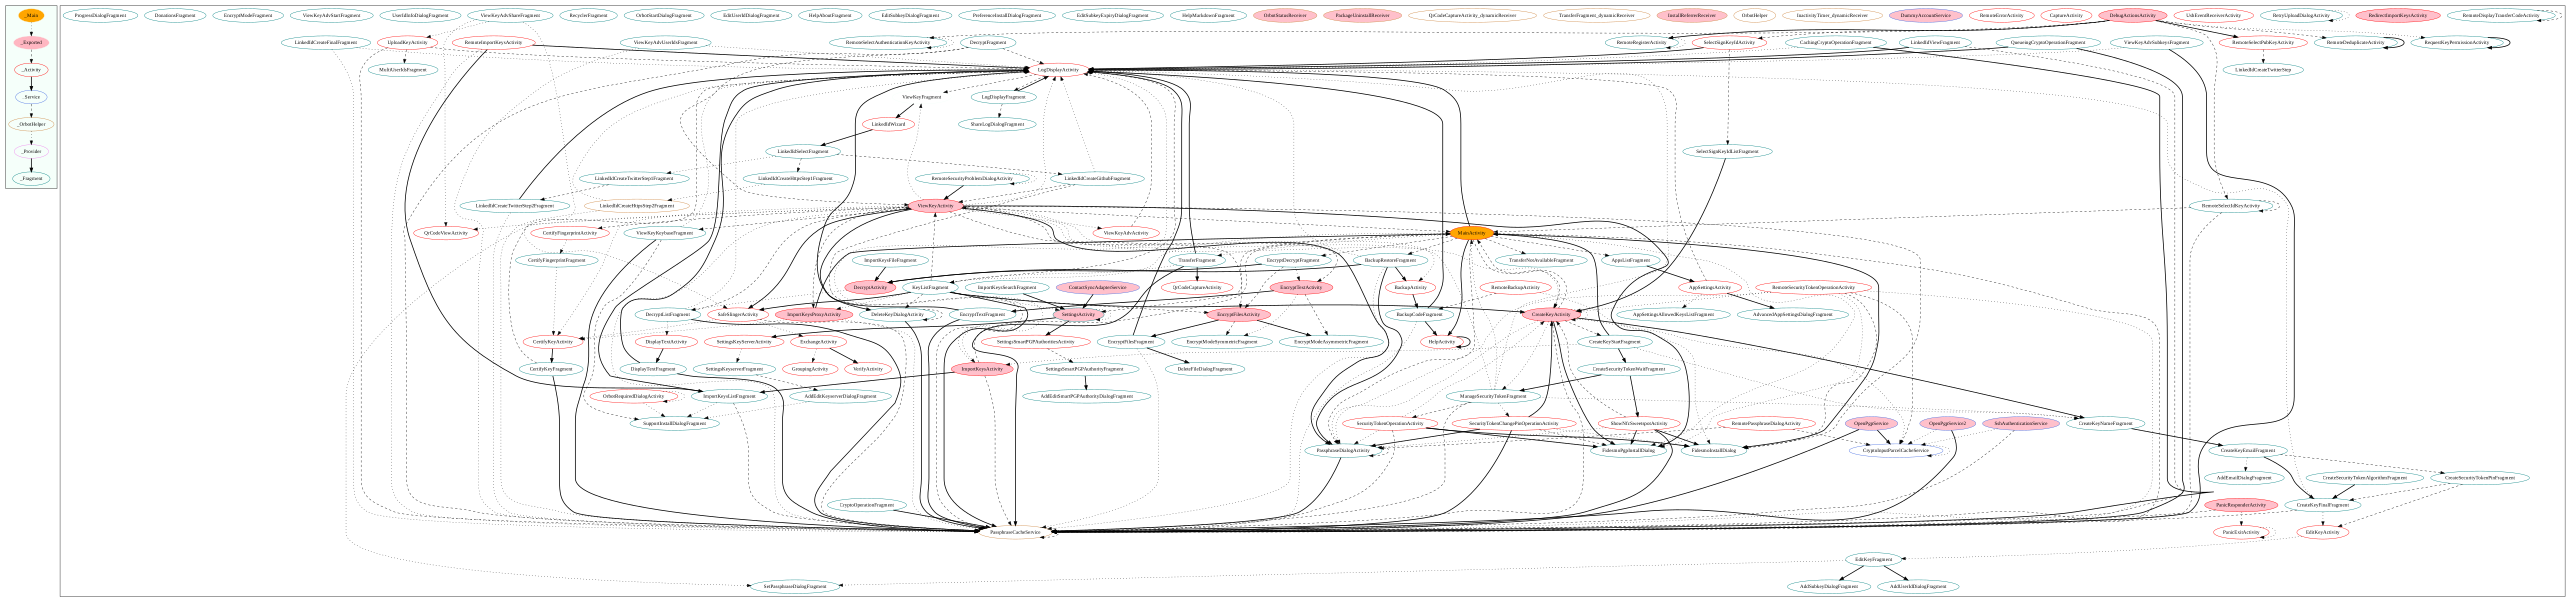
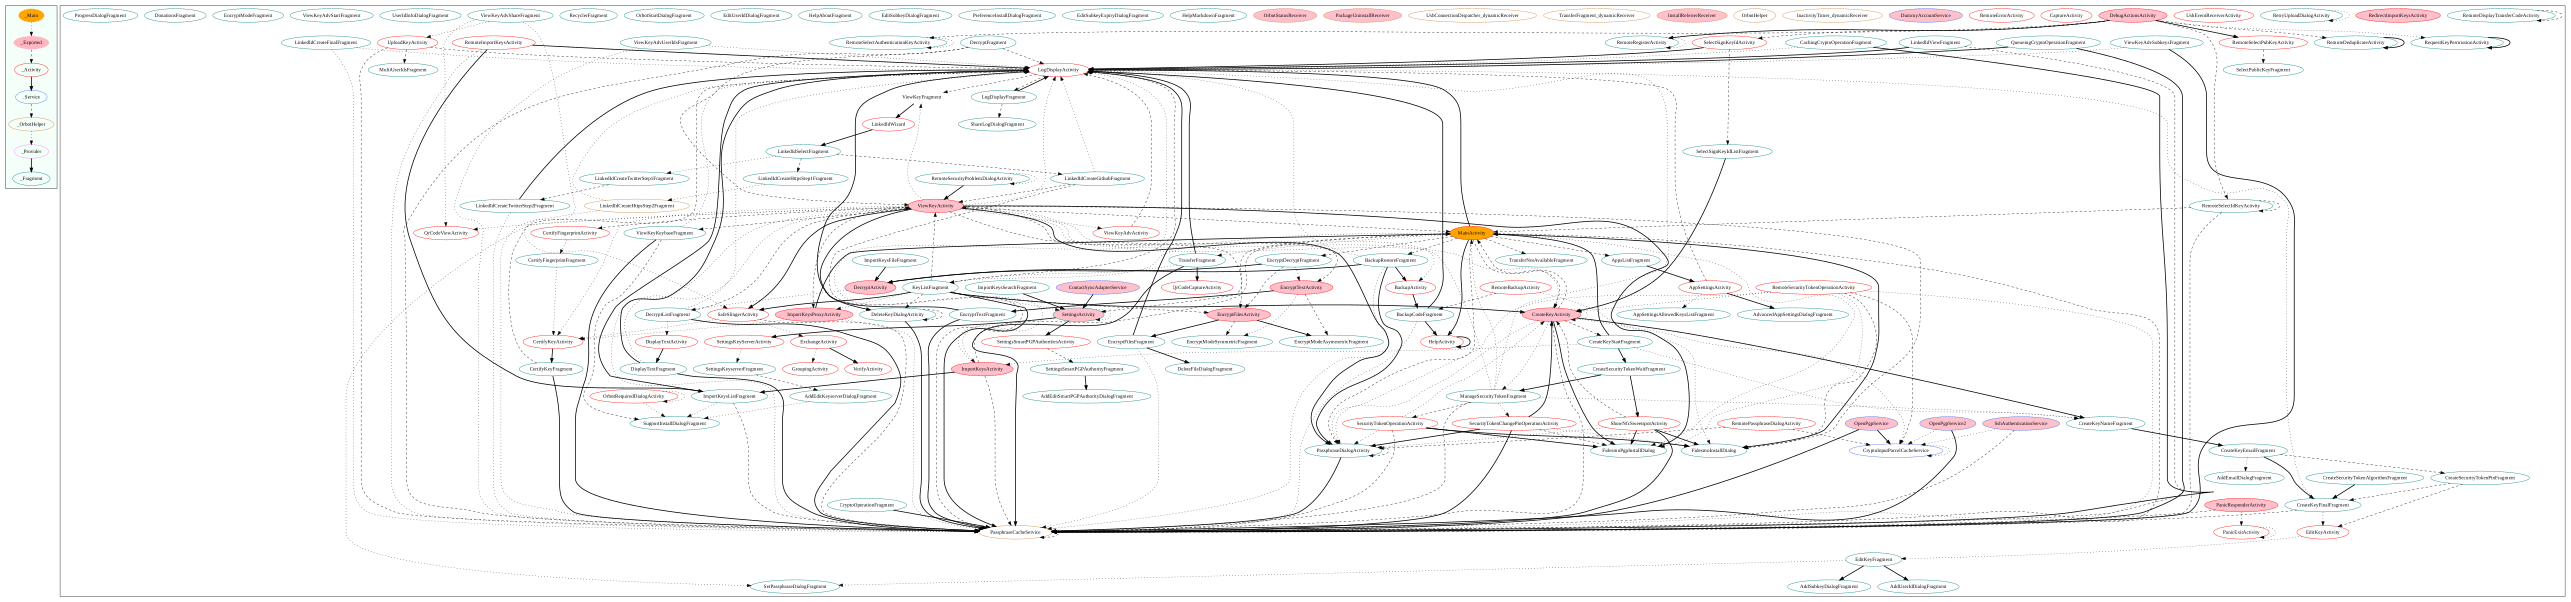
(1473, 15) -> (1473, 15)
(2263, 70) -> (2263, 70)
none -> (740, 269)
